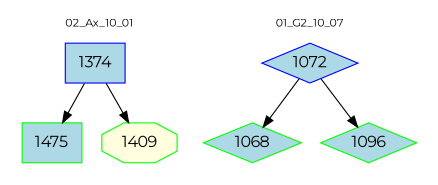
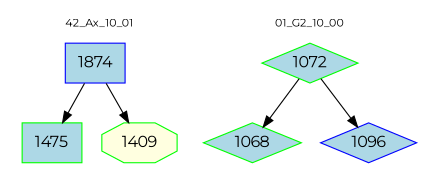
(100, 24) -> (100, 24)
(310, 24) -> (310, 24)
(95, 63) -> (95, 63)
(310, 63) -> (310, 63)
(369, 143) -> (369, 143)
